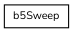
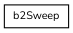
(36, 16) -> (36, 16)
